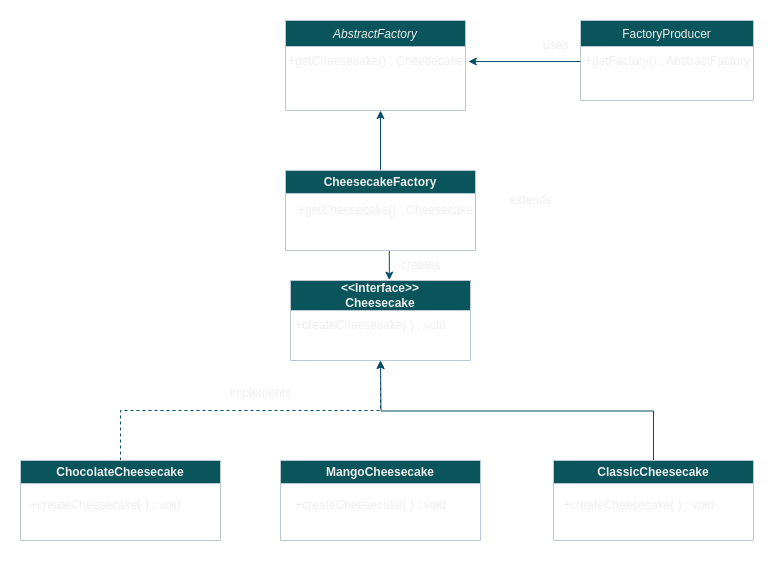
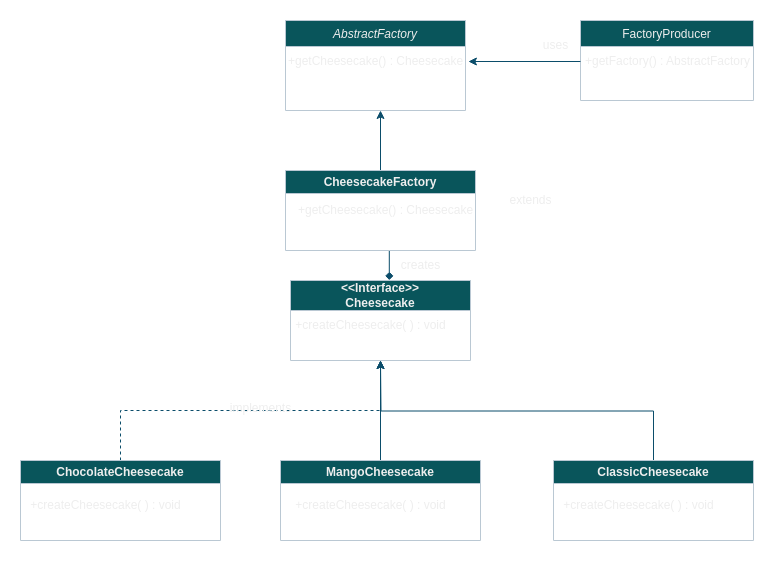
(389, 272) -> (389, 271)
(261, 394) -> (261, 409)
none -> (381, 436)
